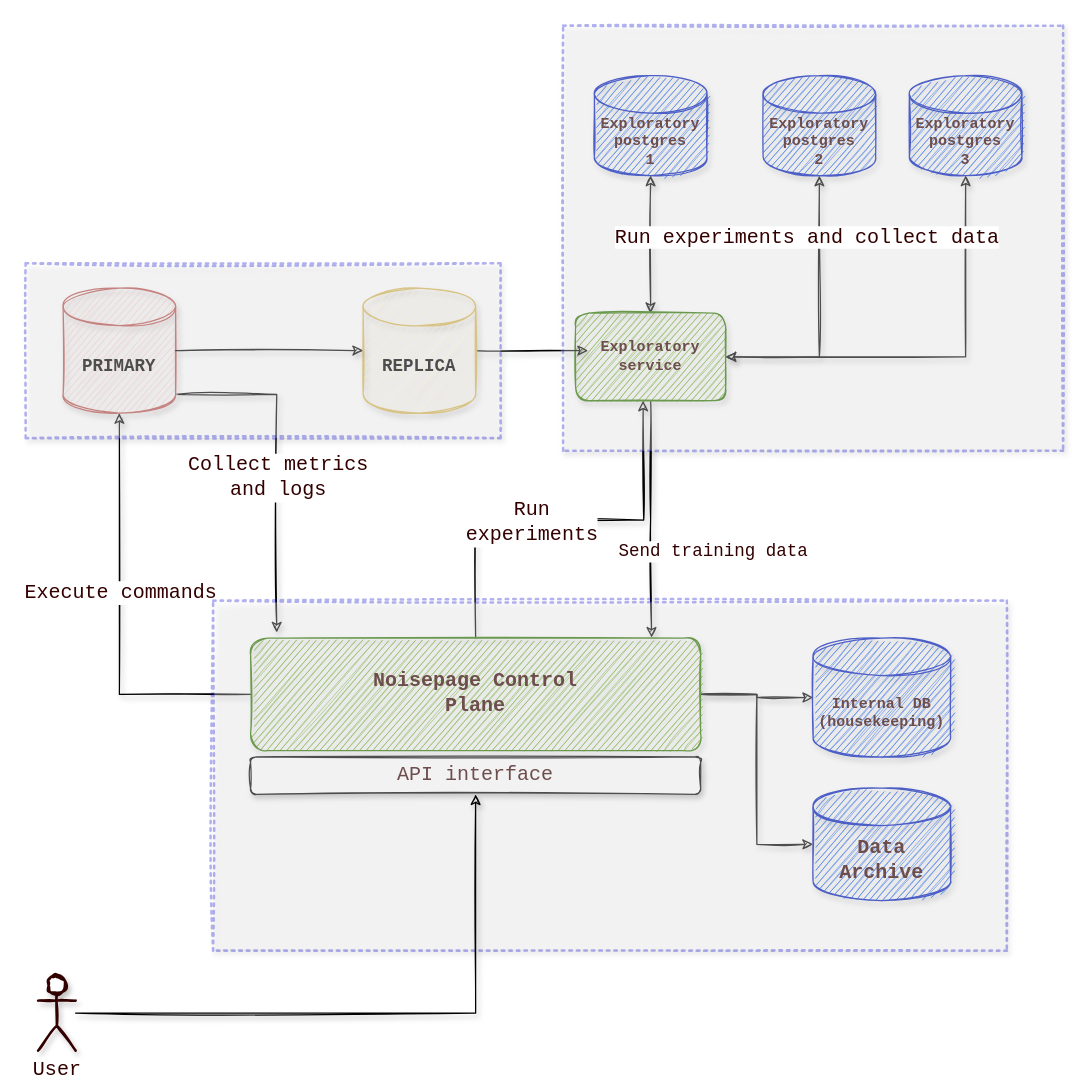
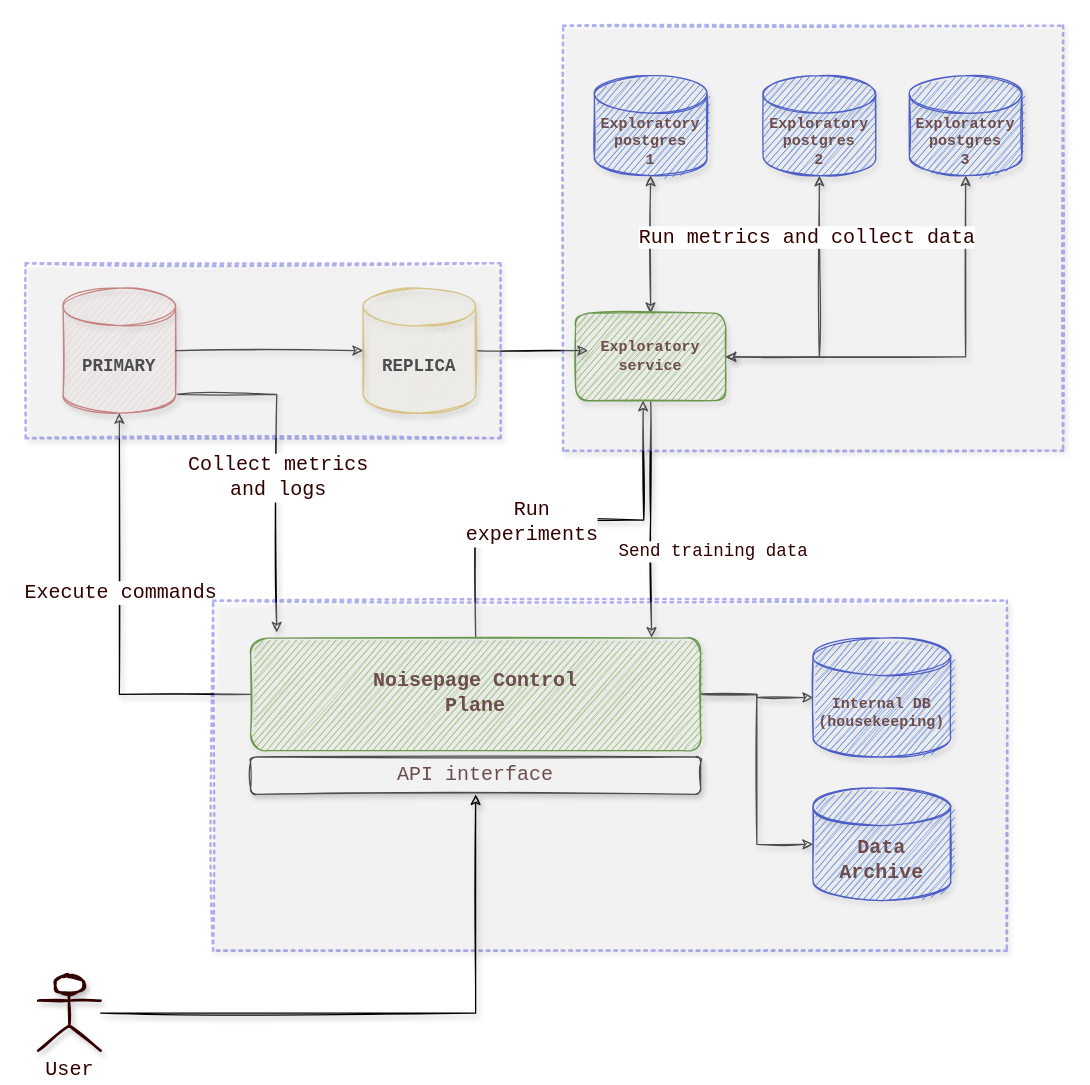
(808, 238) -> (808, 238)
(57, 1013) -> (69, 1013)
